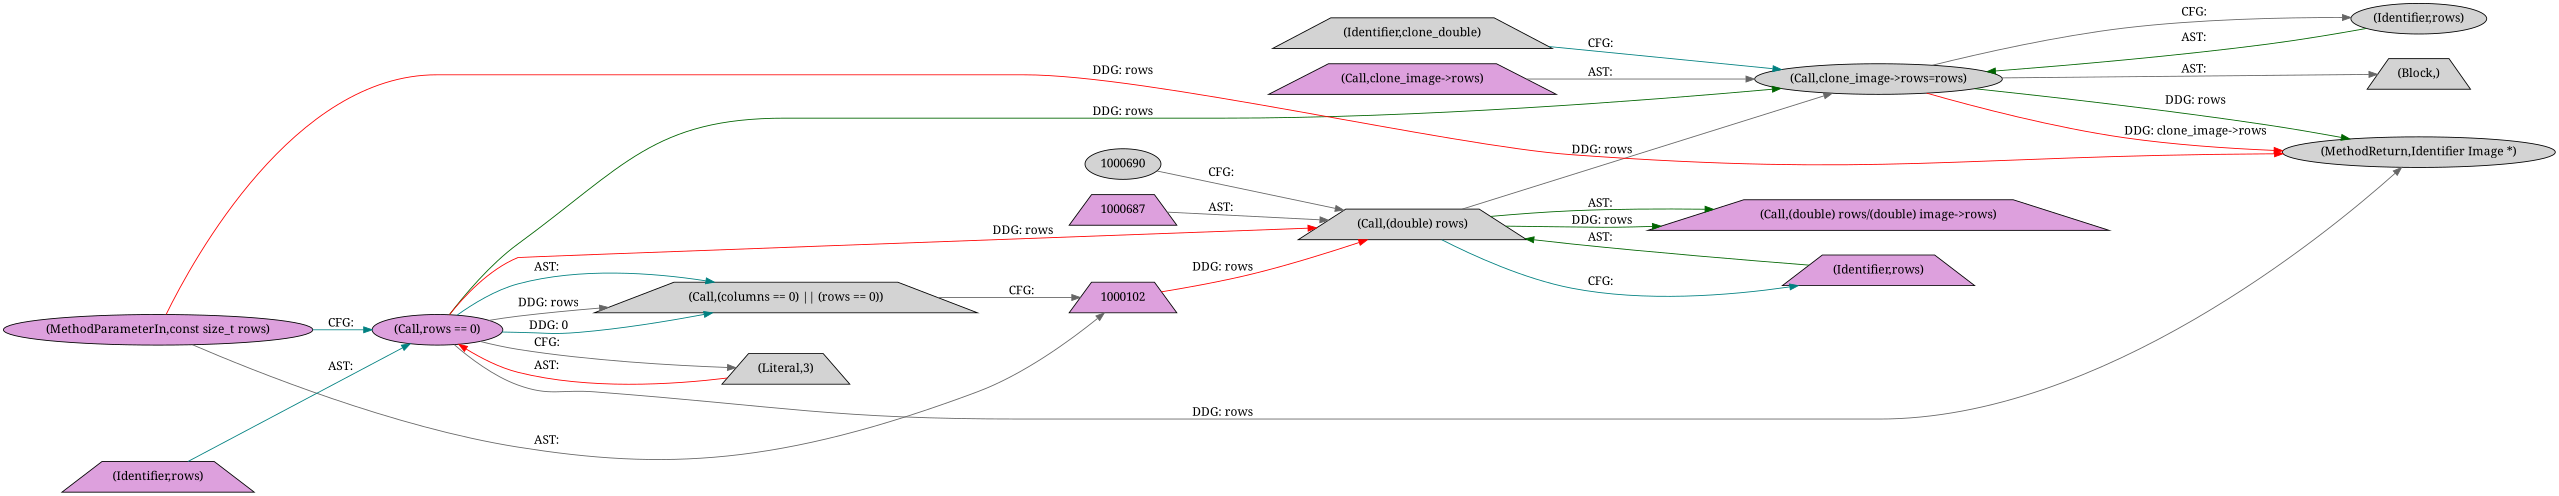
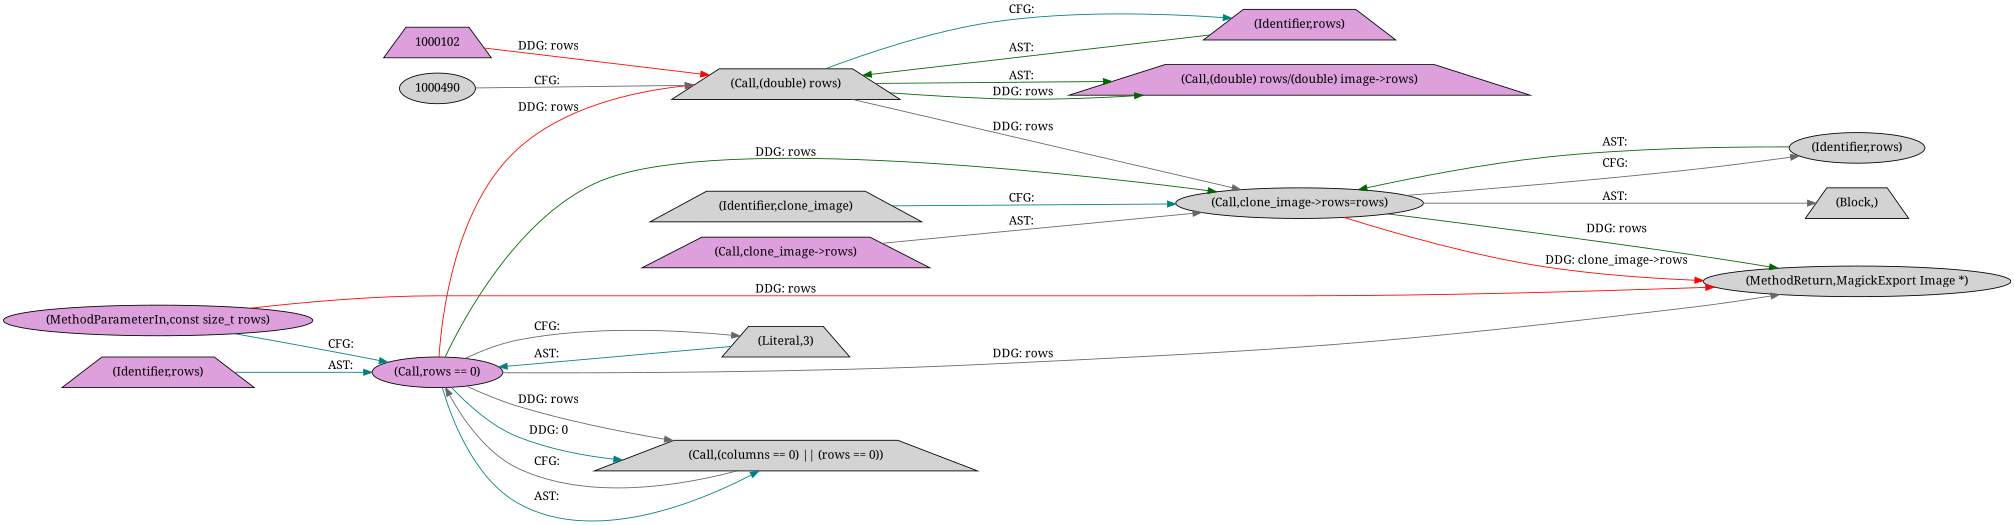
(1412, 33) -> (786, 207)
(2419, 152) -> (1857, 281)
(1123, 164) -> (437, 88)
(1123, 210) -> none
(1005, 298) -> (576, 485)
(594, 383) -> (619, 356)
(651, 459) -> none
